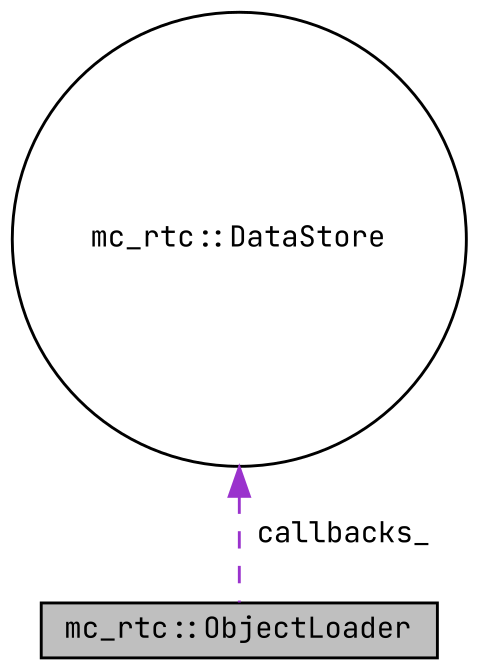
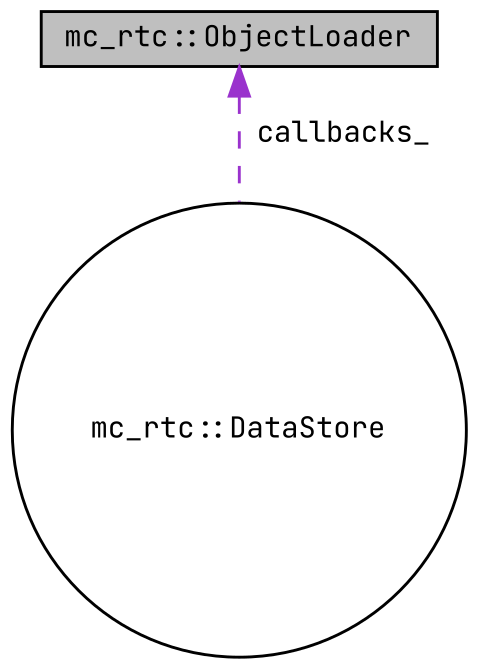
(239, 549) -> (239, 149)
